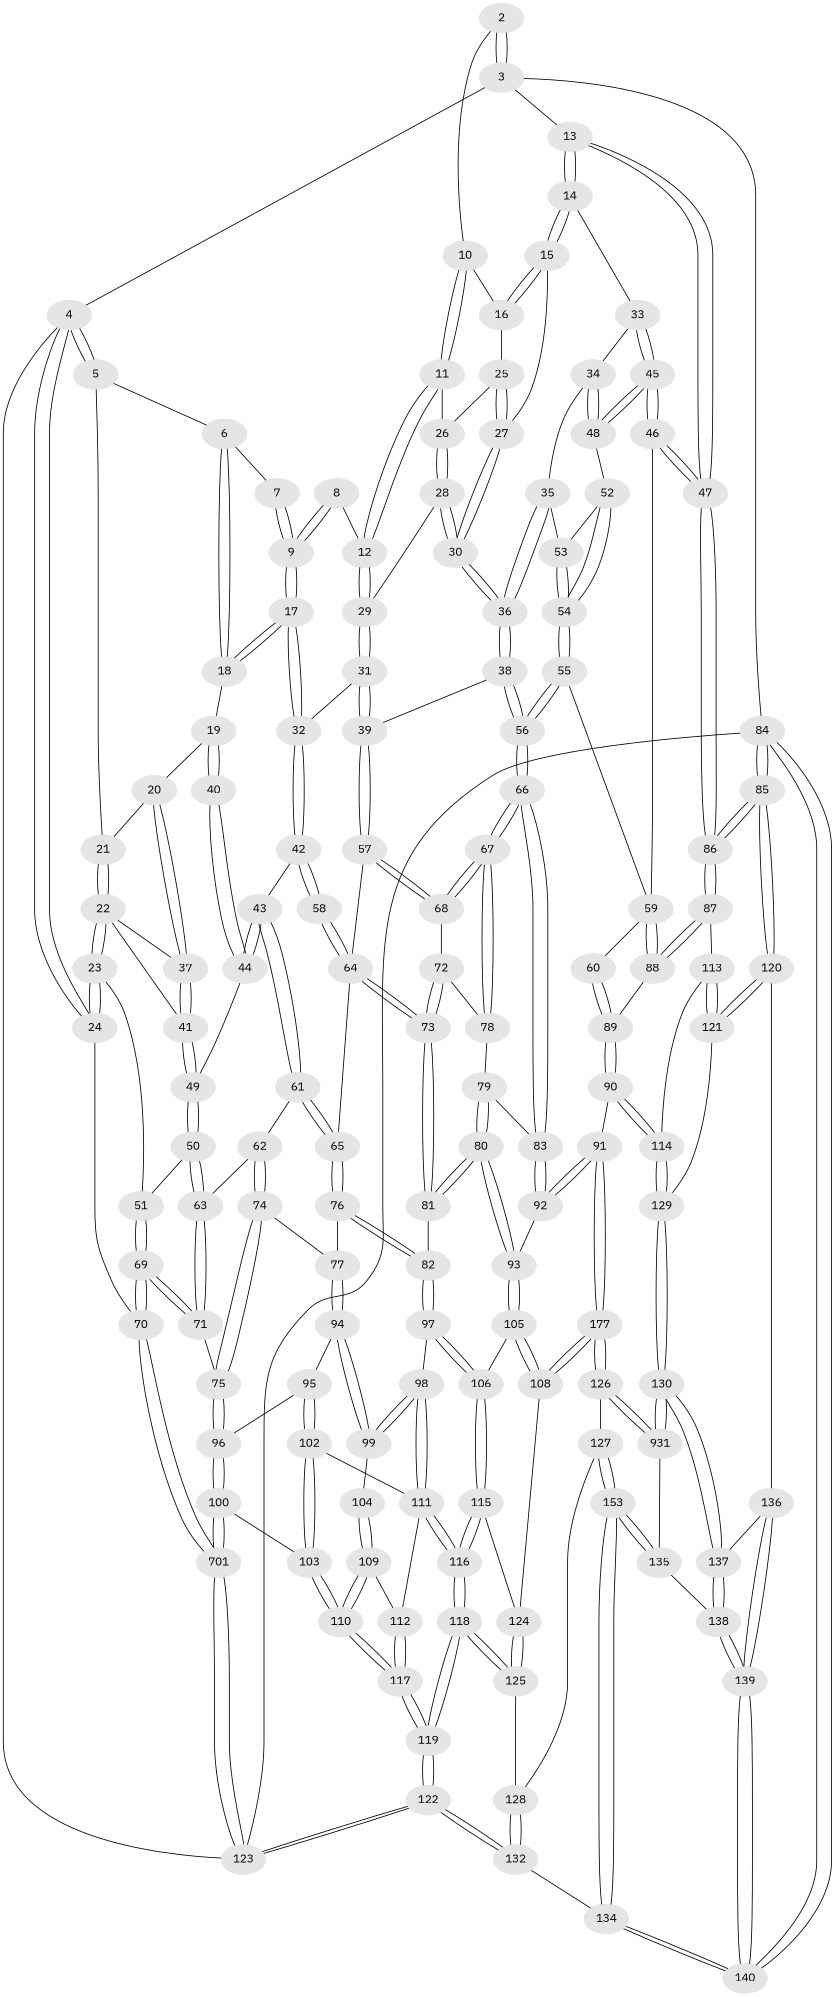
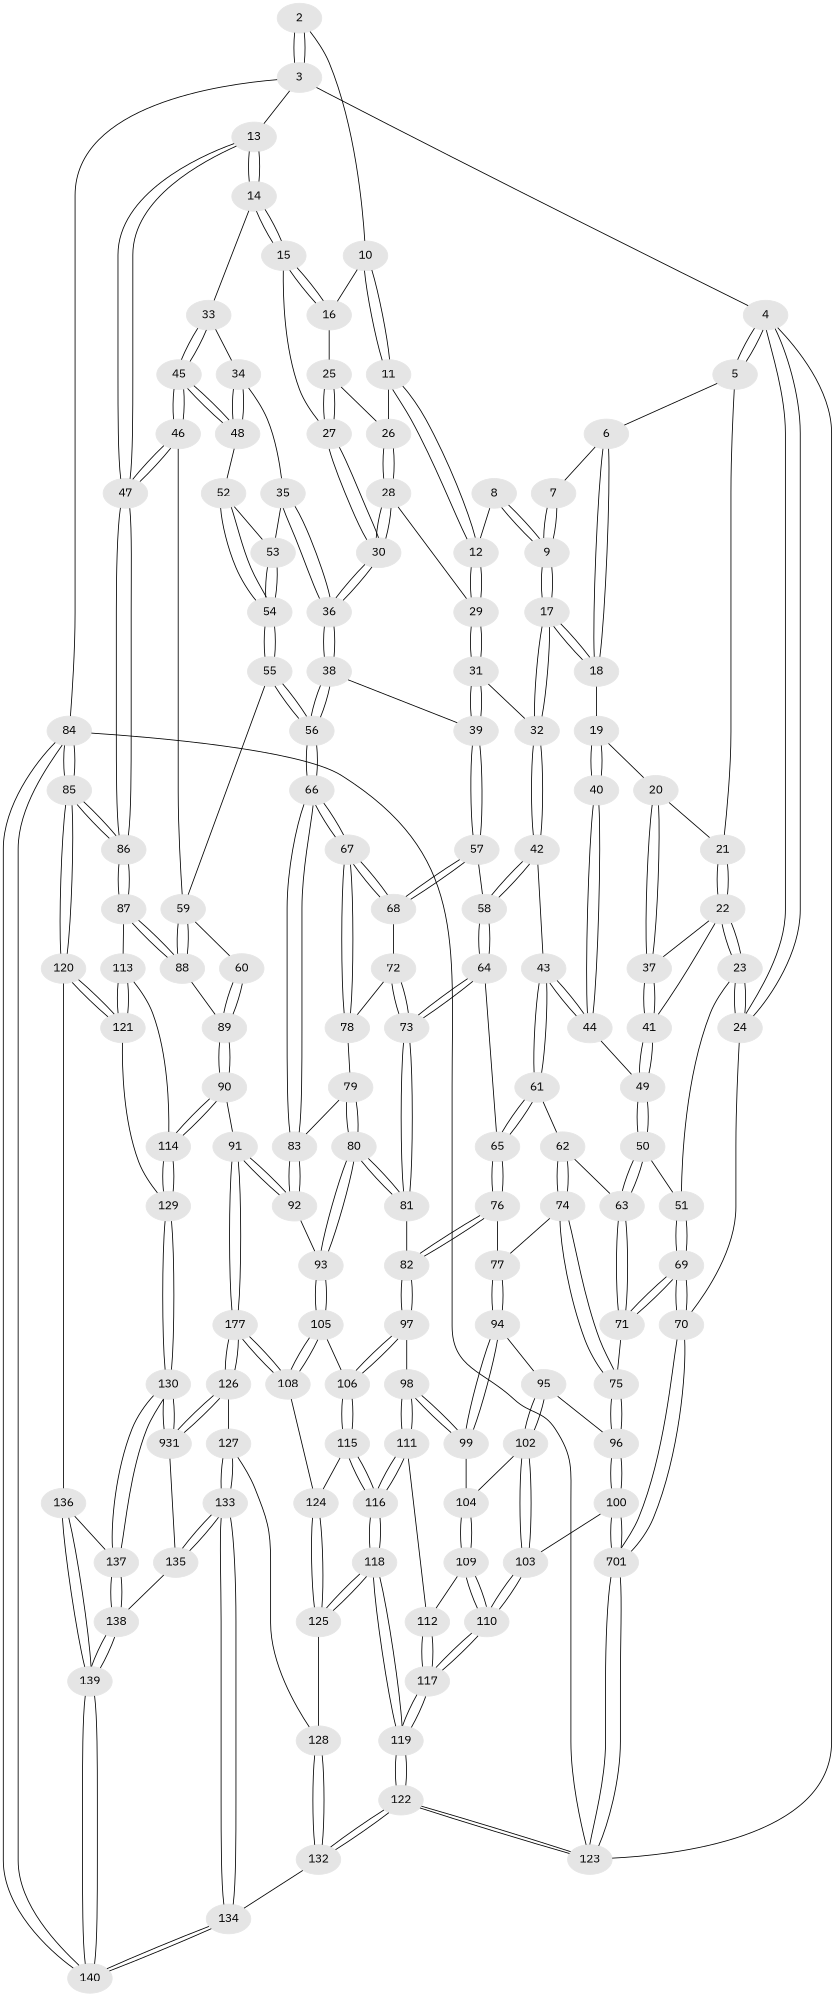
(358, 909) -> (481, 879)
(360, 1470) -> (496, 1473)
(613, 1503) -> (225, 1503)
